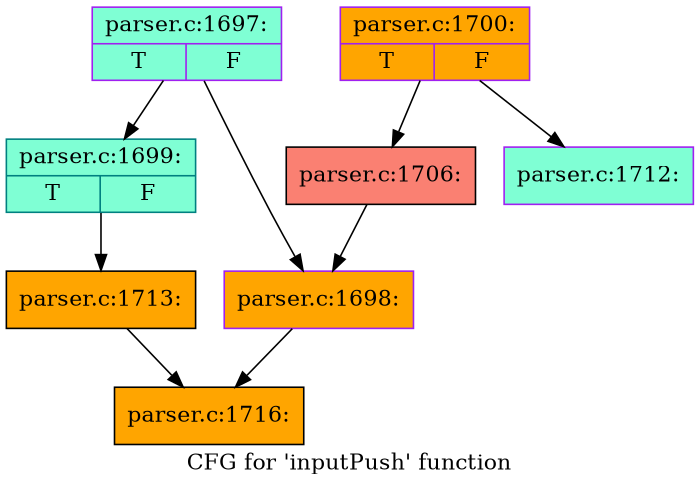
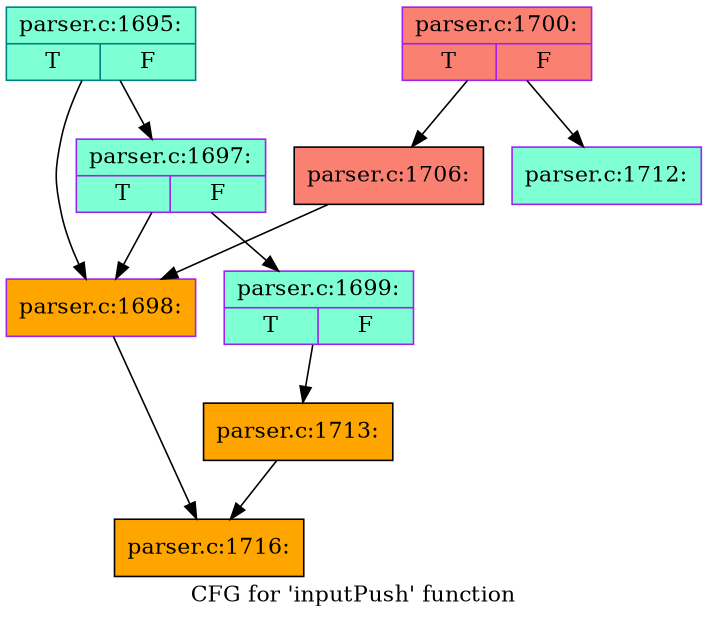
none -> (101, 44)
(435, 44) -> (497, 44)
(101, 176) -> (319, 308)
